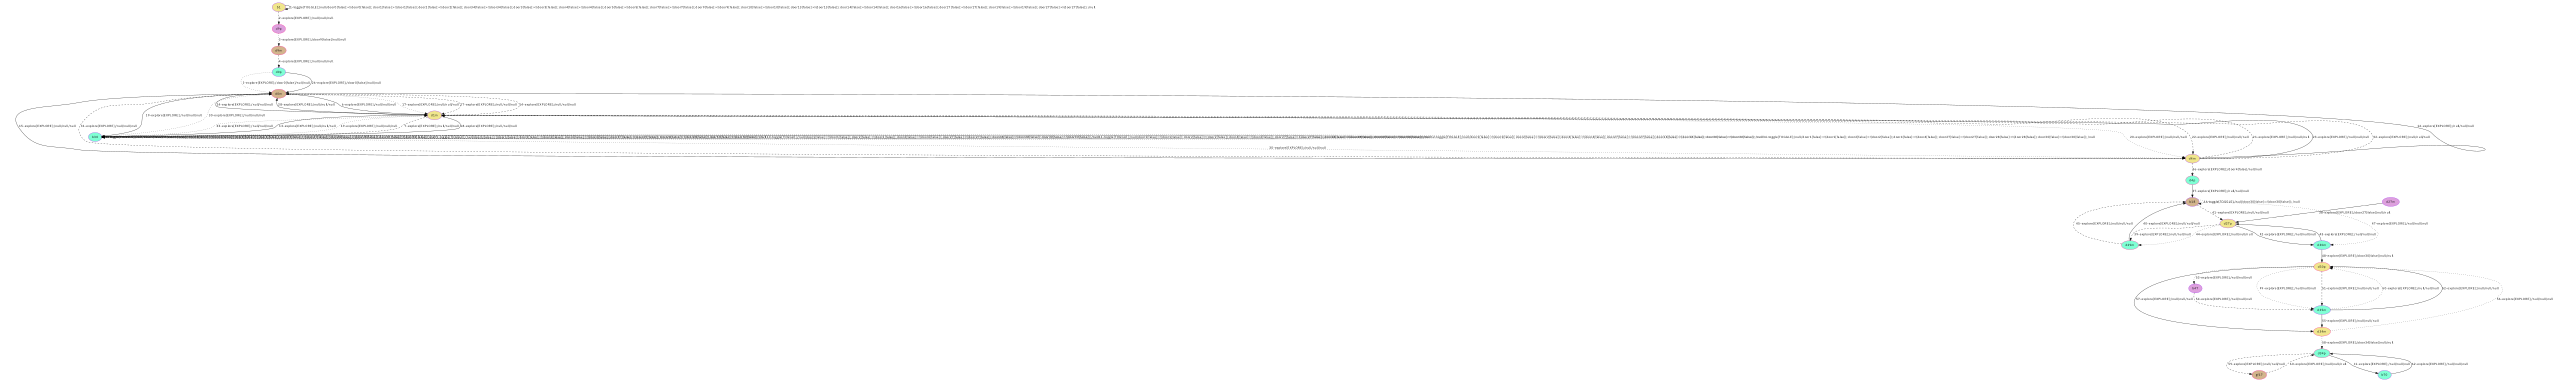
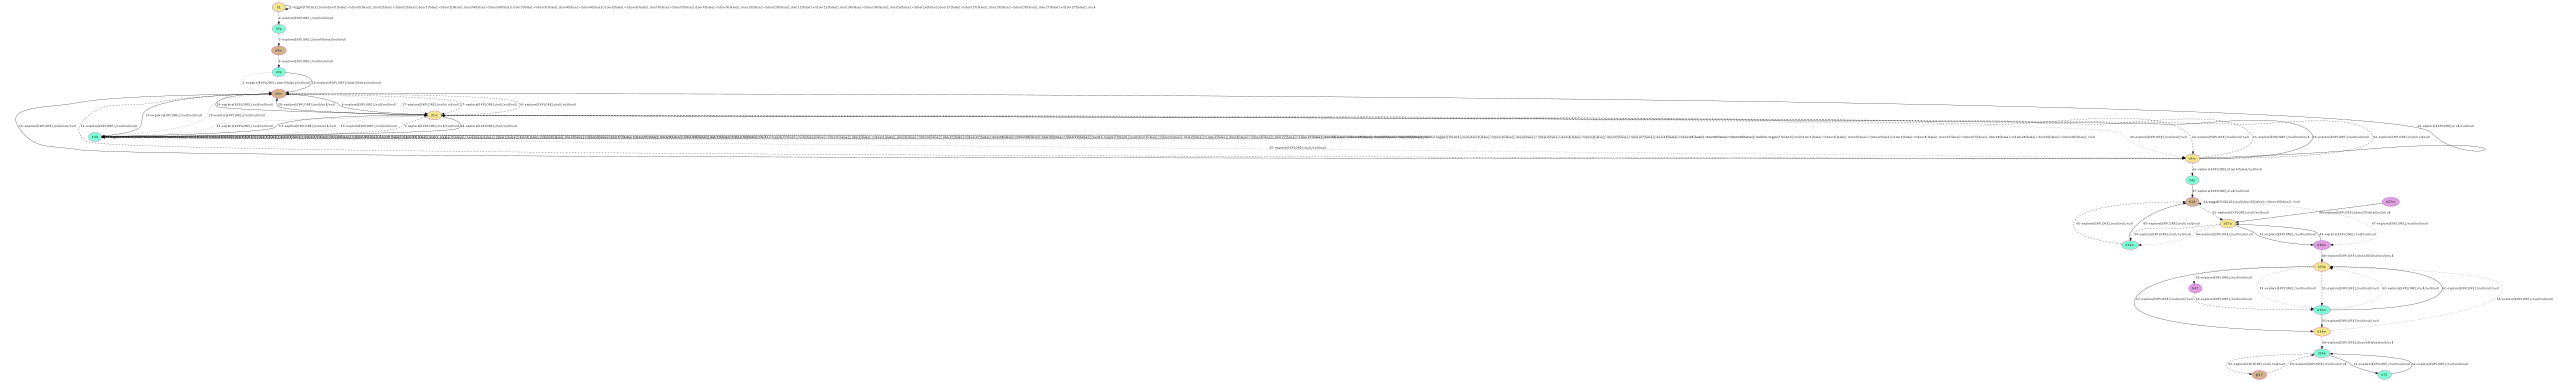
(279, 29) -> (279, 29)
(2322, 245) -> (2322, 245)
